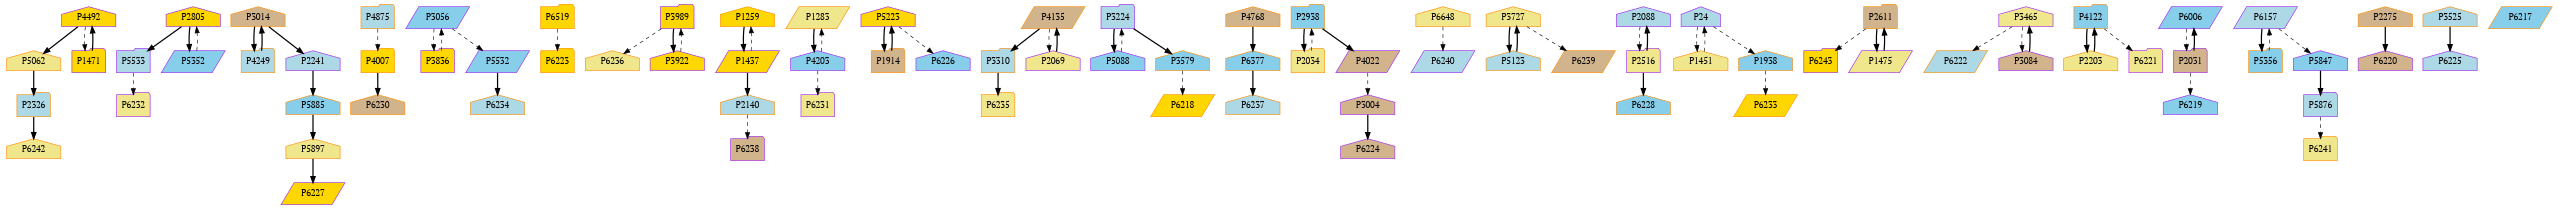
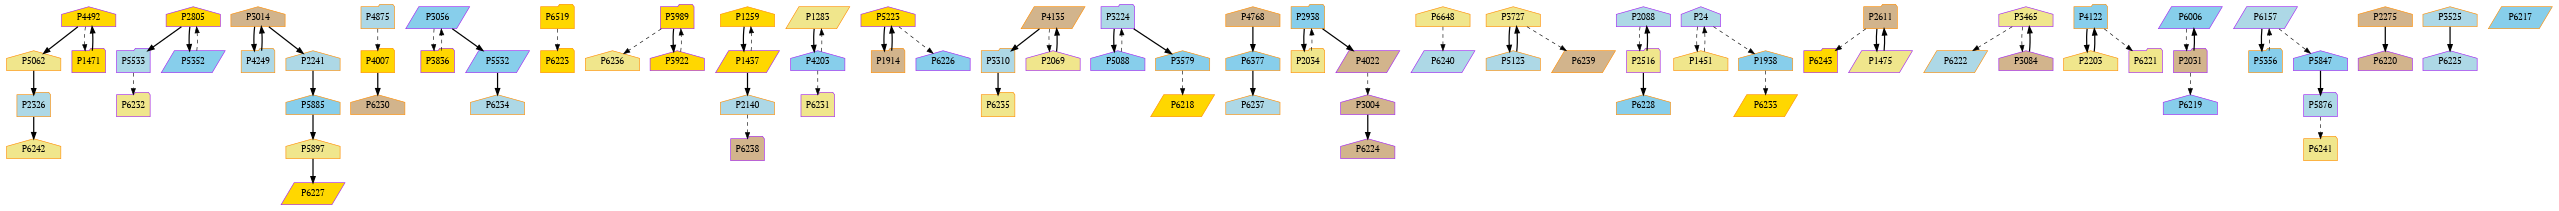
(465, 38) -> (465, 38)
(313, 62) -> (313, 62)
